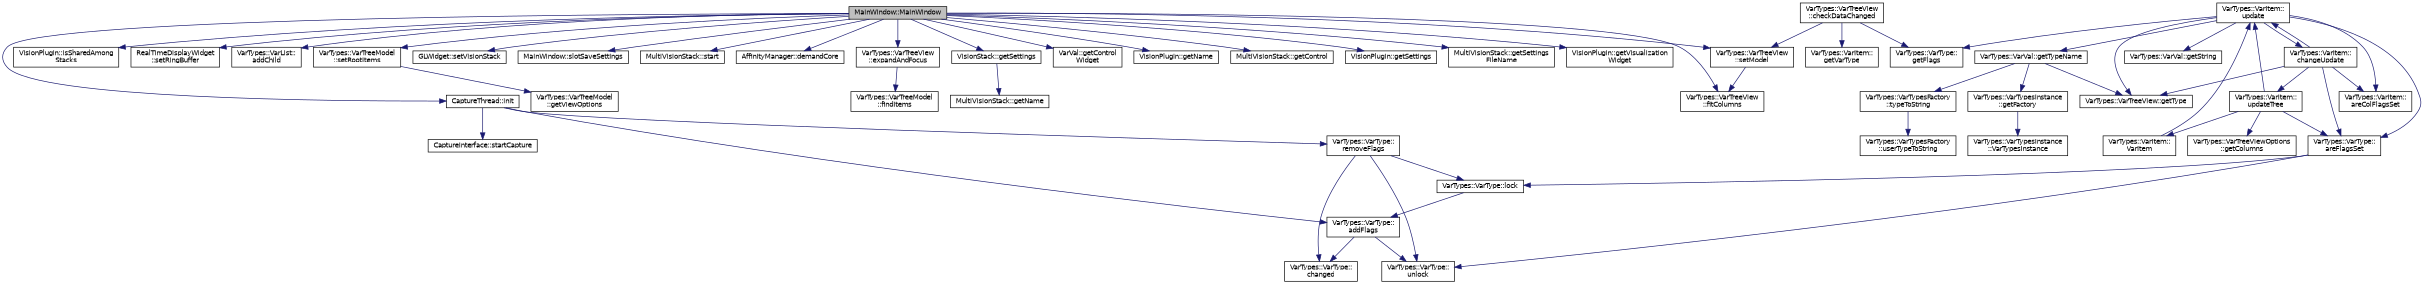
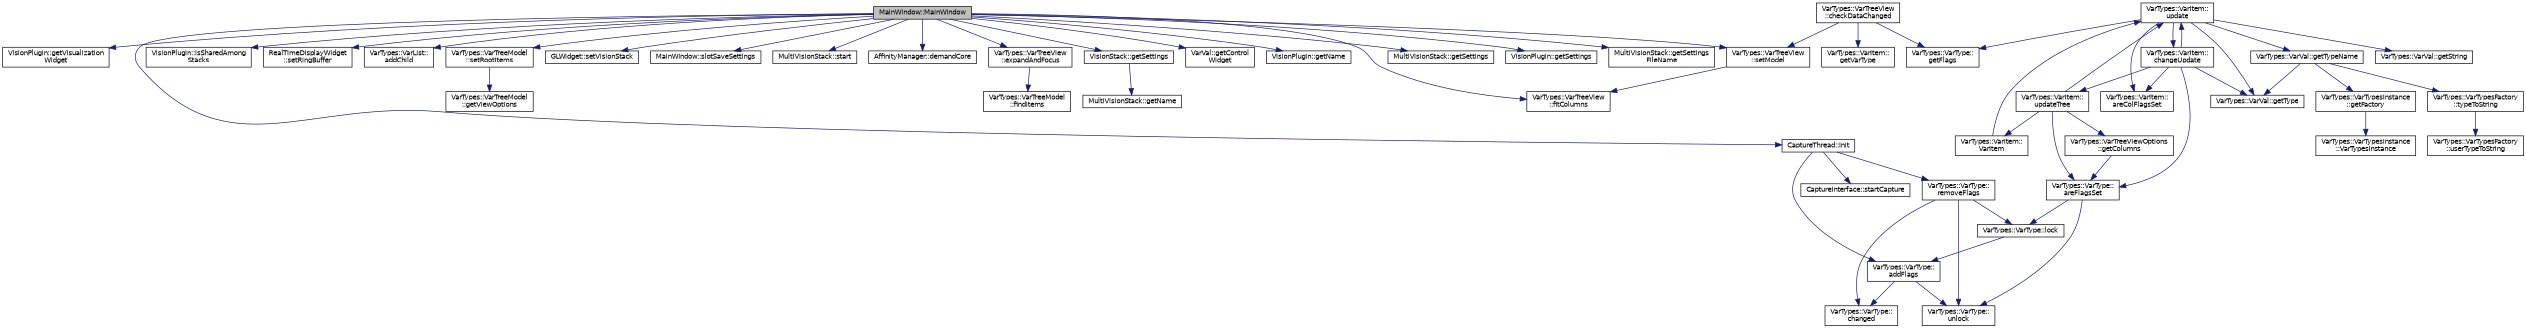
(2389, 55) -> (2103, 165)
(1282, 57) -> (1441, 57)
(2136, 101) -> (2257, 101)
